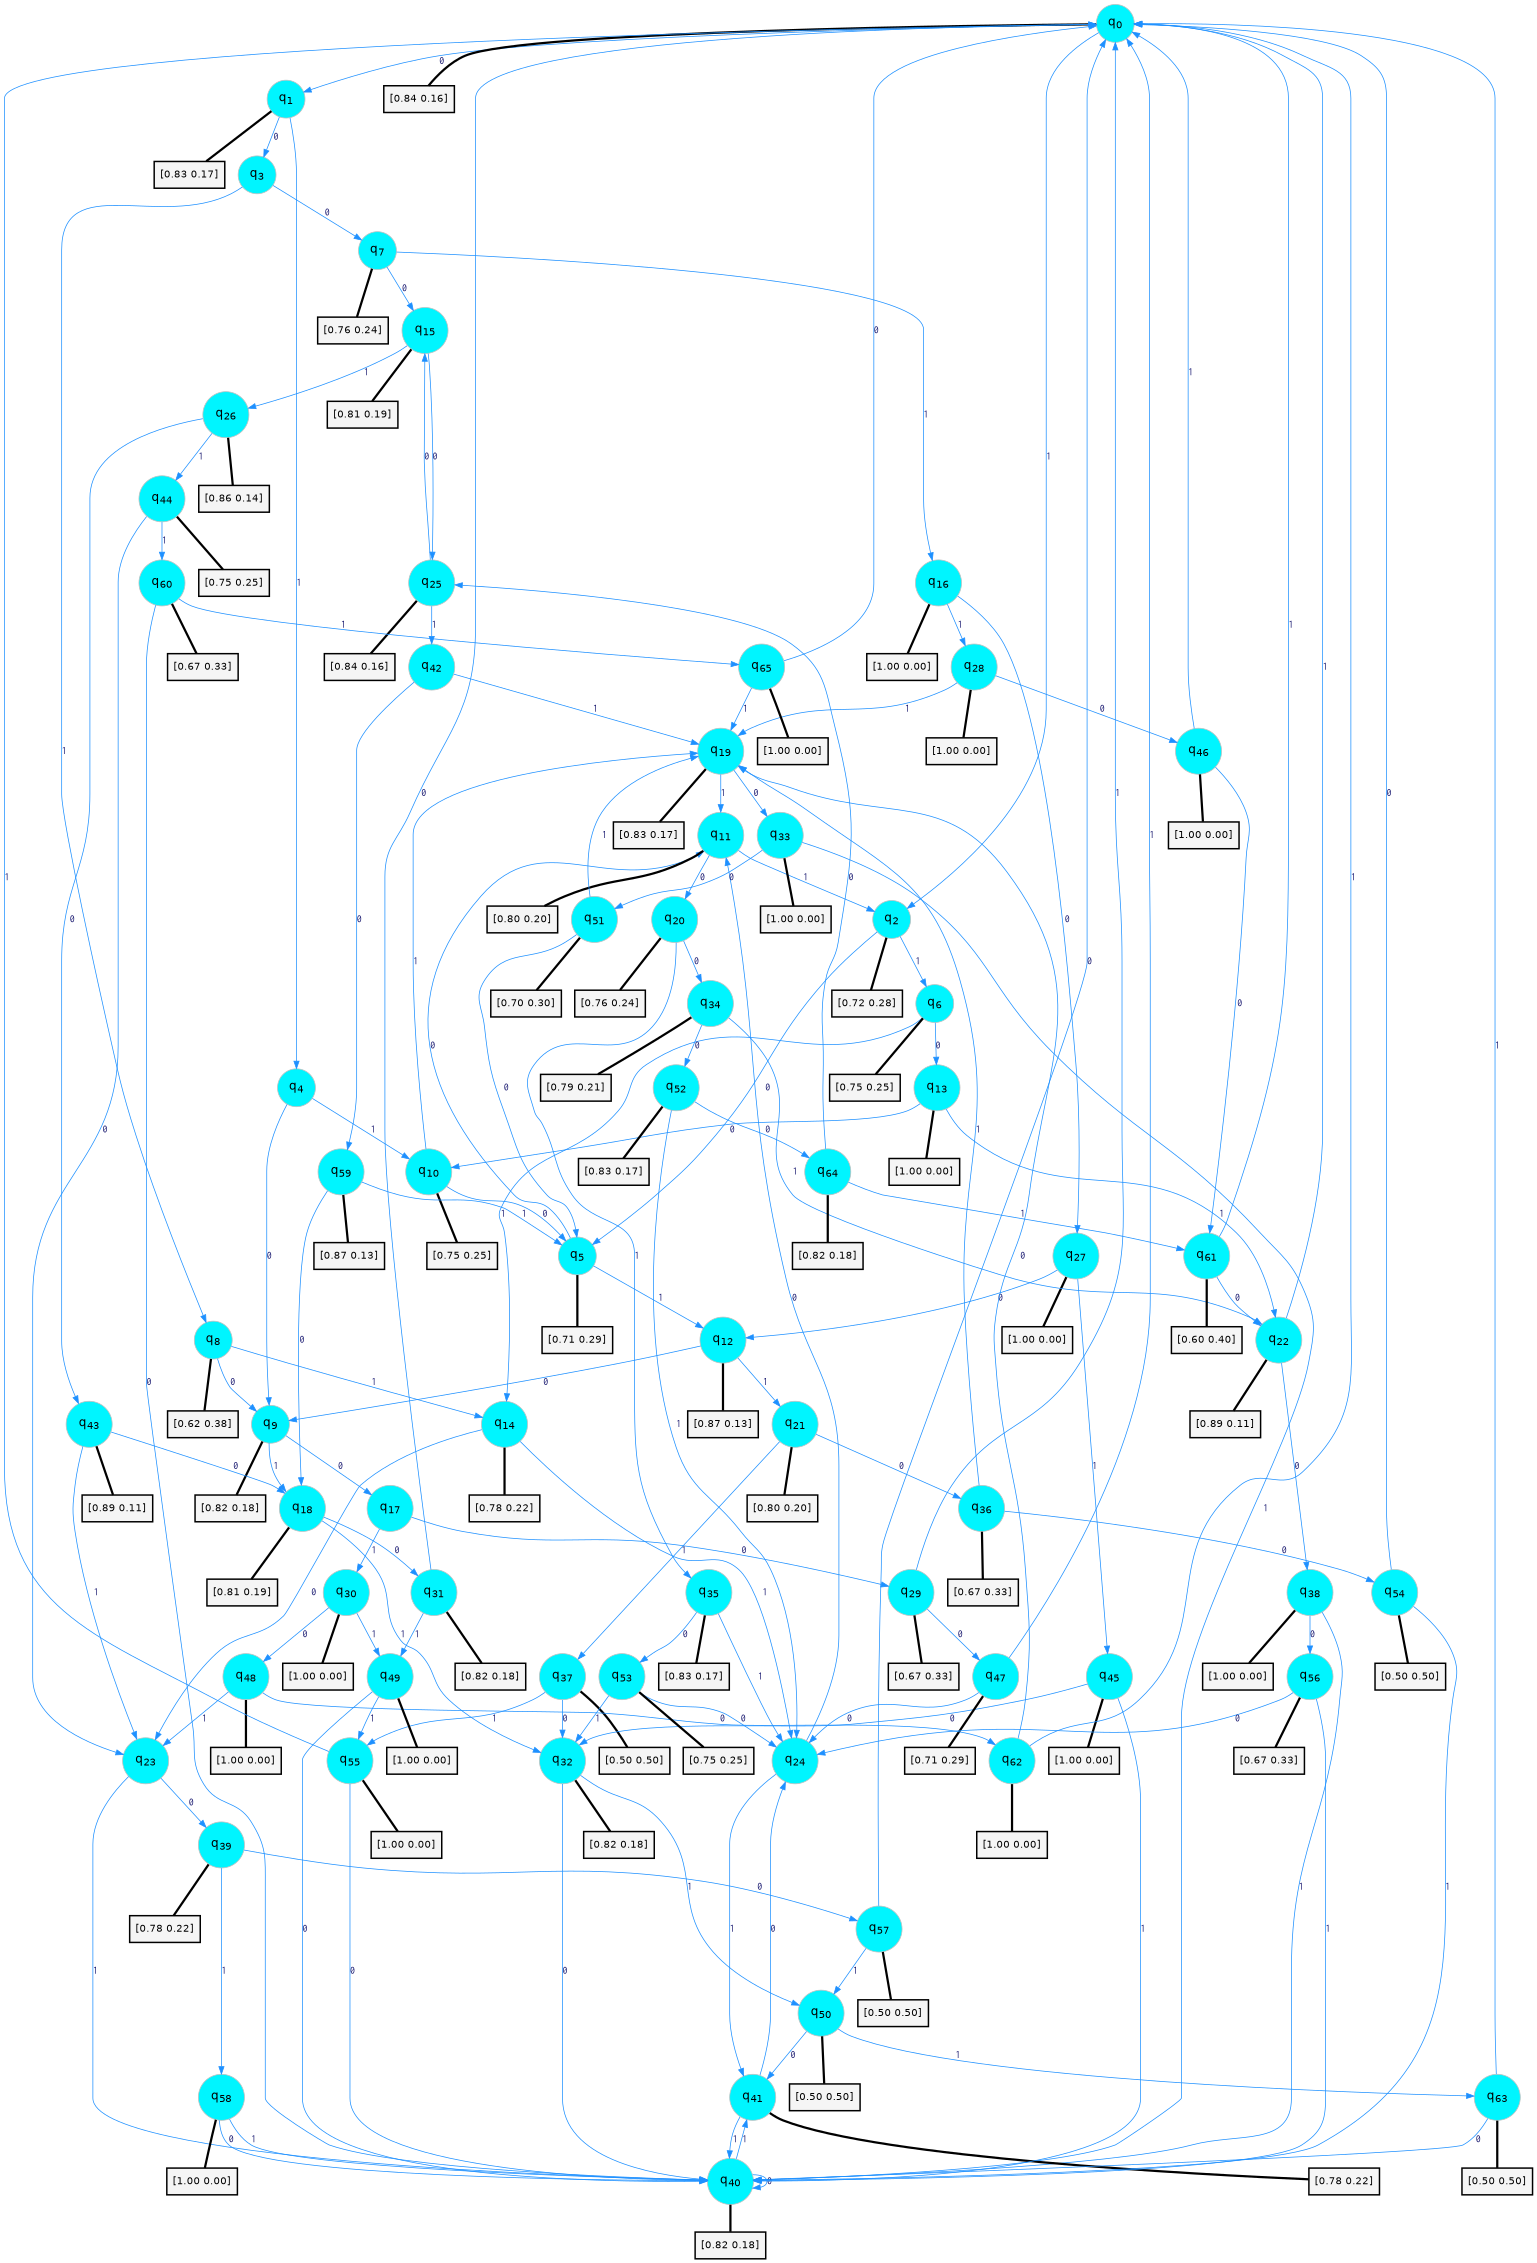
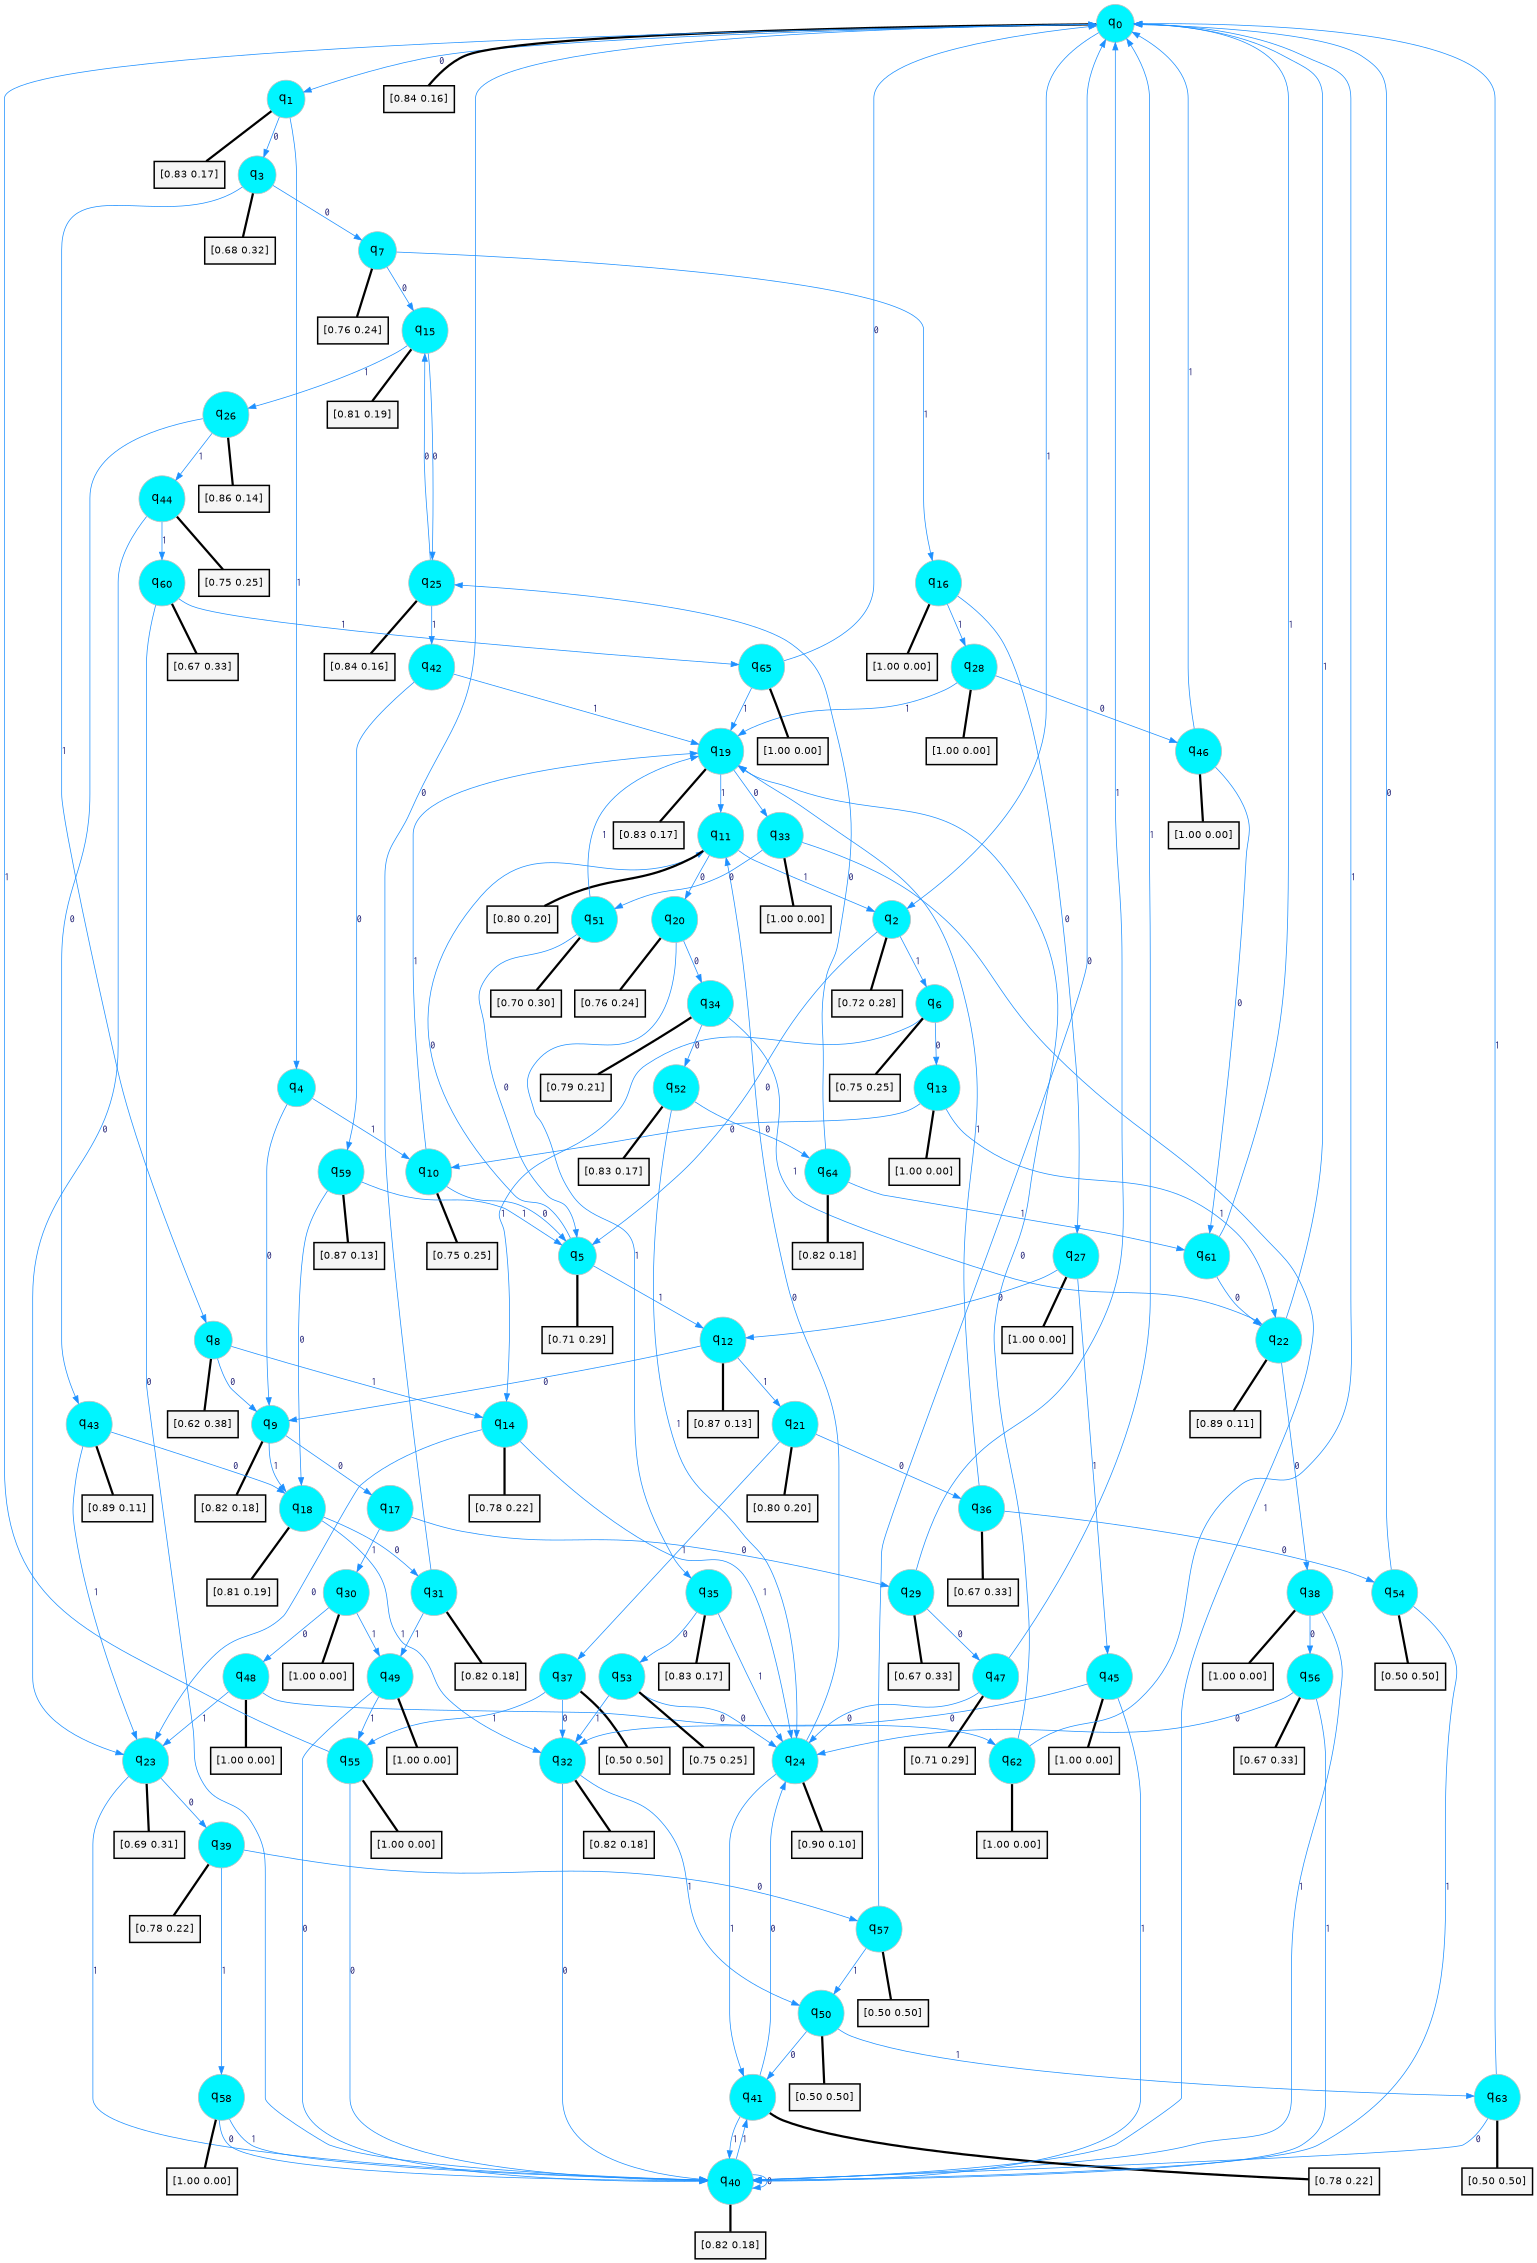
none -> (240, 251)
(1207, 1340) -> none
none -> (149, 1845)
none -> (827, 1845)
